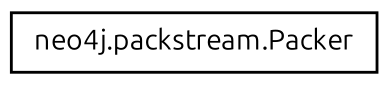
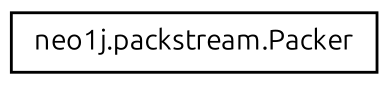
(194, 43) -> (194, 43)
